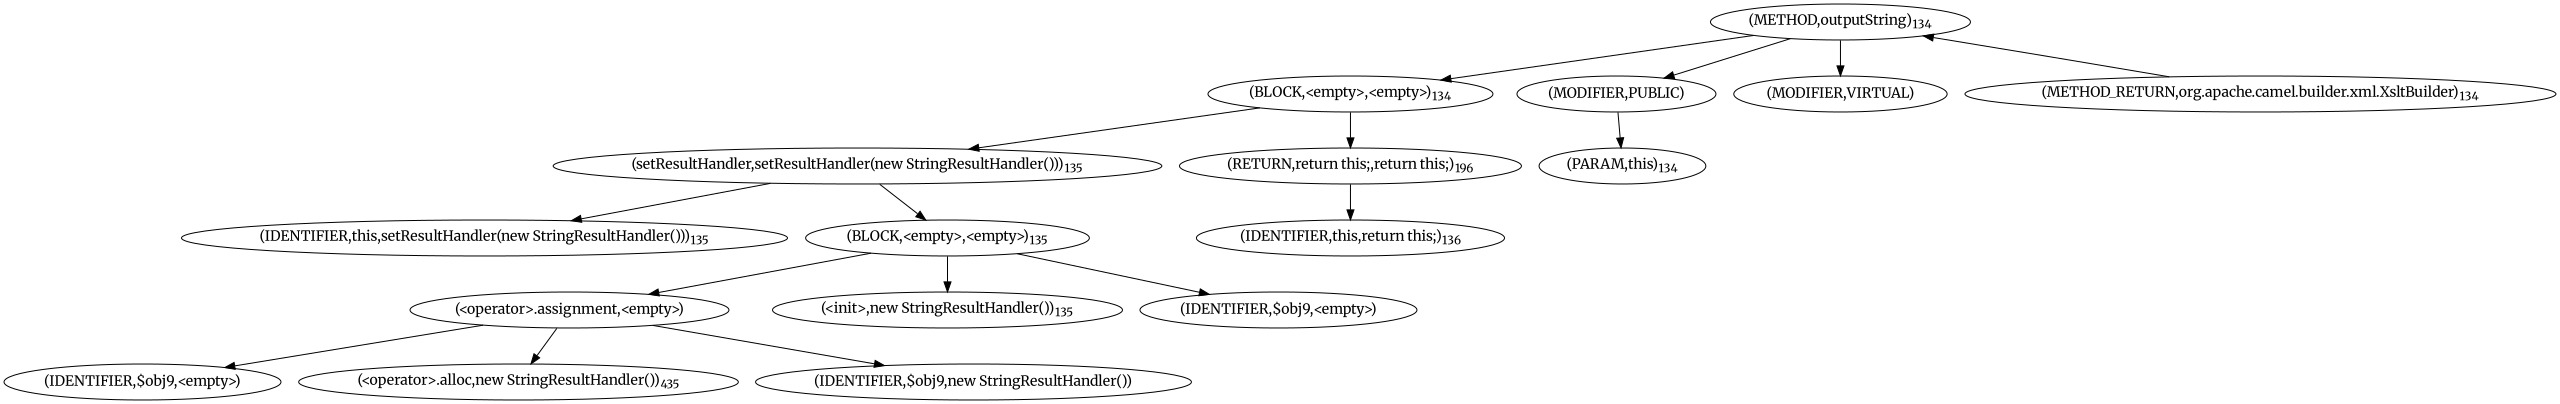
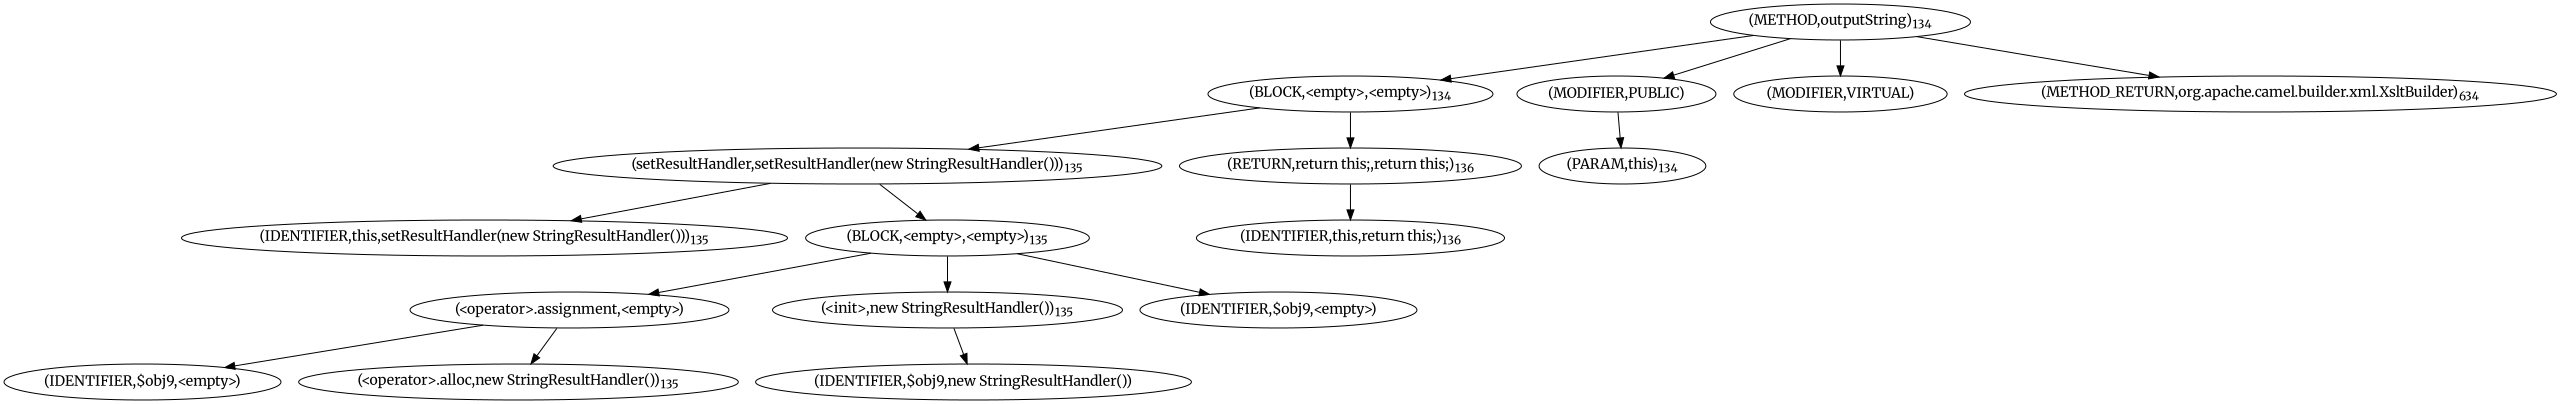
(2051, 57) -> (2033, 56)
(2469, 92) -> (2469, 92)
(1464, 164) -> (1464, 164)
(764, 345) -> (959, 341)
(670, 380) -> (670, 380)
